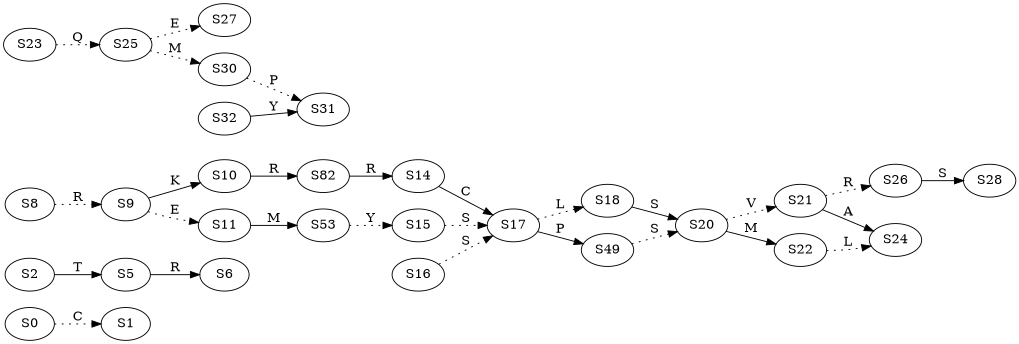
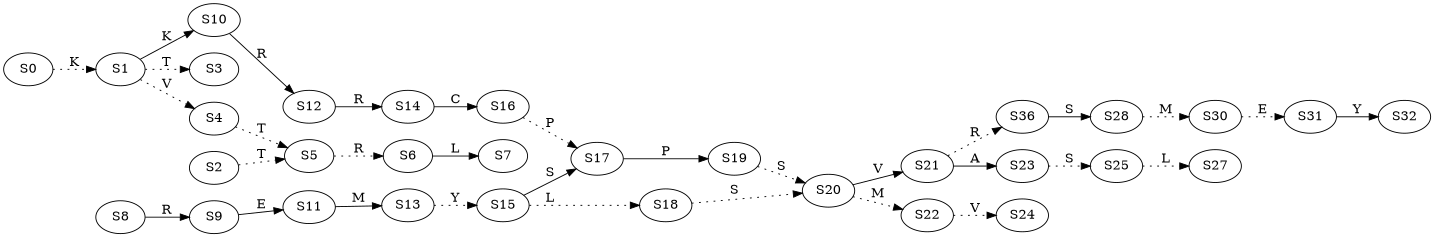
(175, 24) -> (1166, 159)
(78, 38) -> (1069, 159)
(171, 56) -> (1161, 117)
none -> (214, 69)
(274, 81) -> (1263, 110)
(269, 115) -> (1353, 117)
none -> (214, 119)
none -> (503, 156)
(323, 176) -> (309, 107)
(895, 181) -> (1022, 117)
(170, 192) -> (163, 47)
(462, 199) -> (451, 107)
(73, 204) -> (163, 217)
(650, 212) -> (742, 199)
(556, 214) -> (580, 205)
(747, 214) -> (873, 180)
(169, 217) -> (256, 213)
(844, 219) -> (970, 166)
(323, 225) -> (408, 205)
(461, 225) -> (546, 184)
(747, 237) -> (873, 202)
(466, 241) -> (550, 124)
(848, 242) -> (975, 209)
(608, 250) -> (734, 159)
(73, 275) -> (257, 163)
(170, 275) -> (354, 156)
(78, 317) -> (74, 63)
